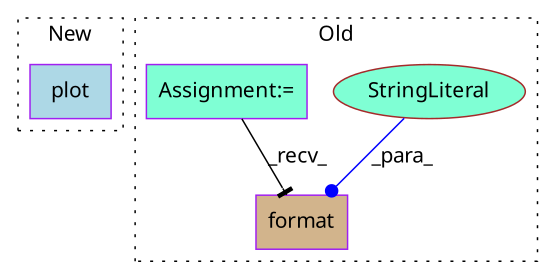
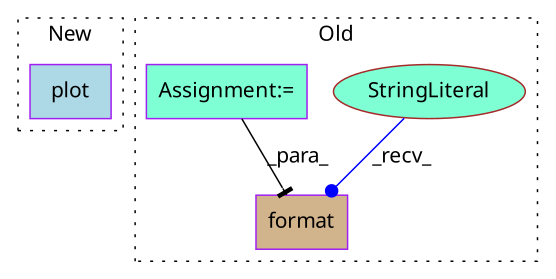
(298, 157) -> (298, 157)
(402, 157) -> (402, 157)
